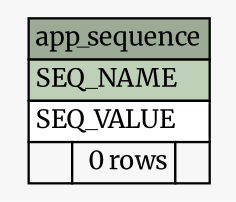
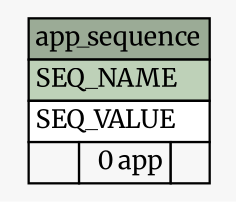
(128, 162) -> (131, 162)
